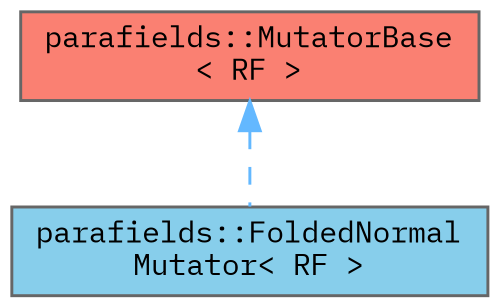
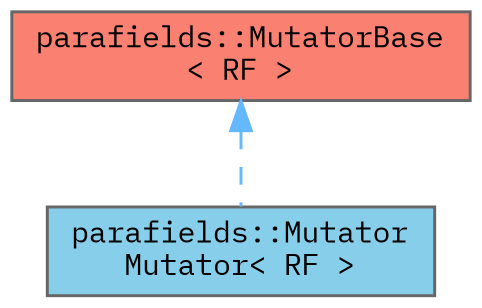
(250, 251) -> (241, 251)
